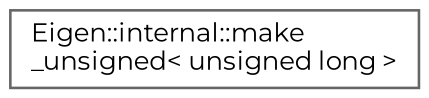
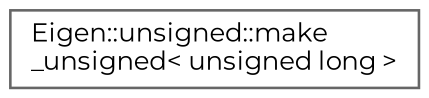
(215, 49) -> (215, 49)
